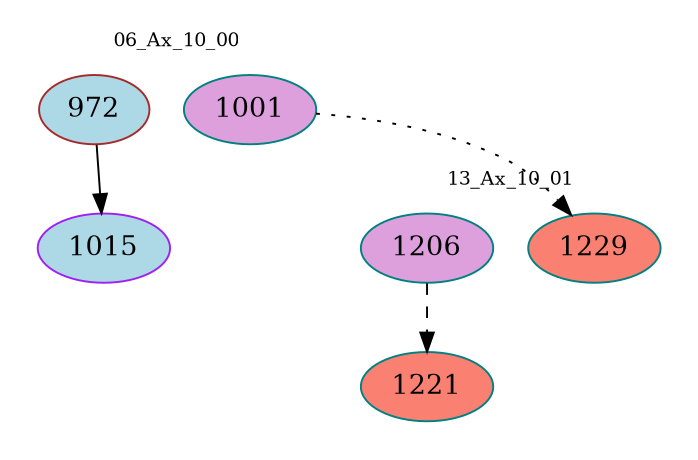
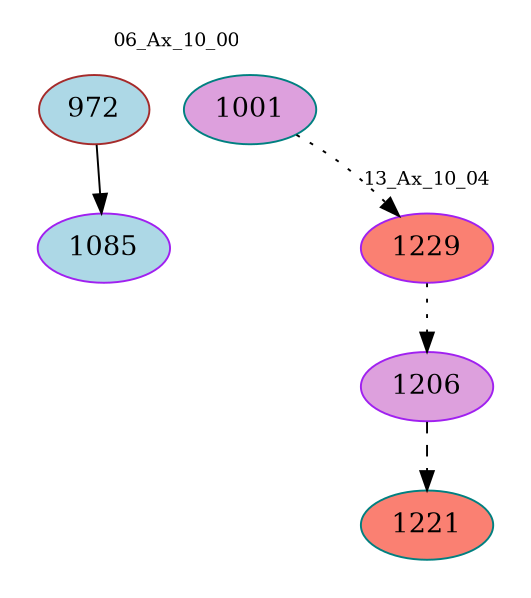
(511, 180) -> (427, 180)
(104, 248) -> (104, 248)
(427, 248) -> (427, 387)
(594, 248) -> (427, 248)
none -> (427, 308)
